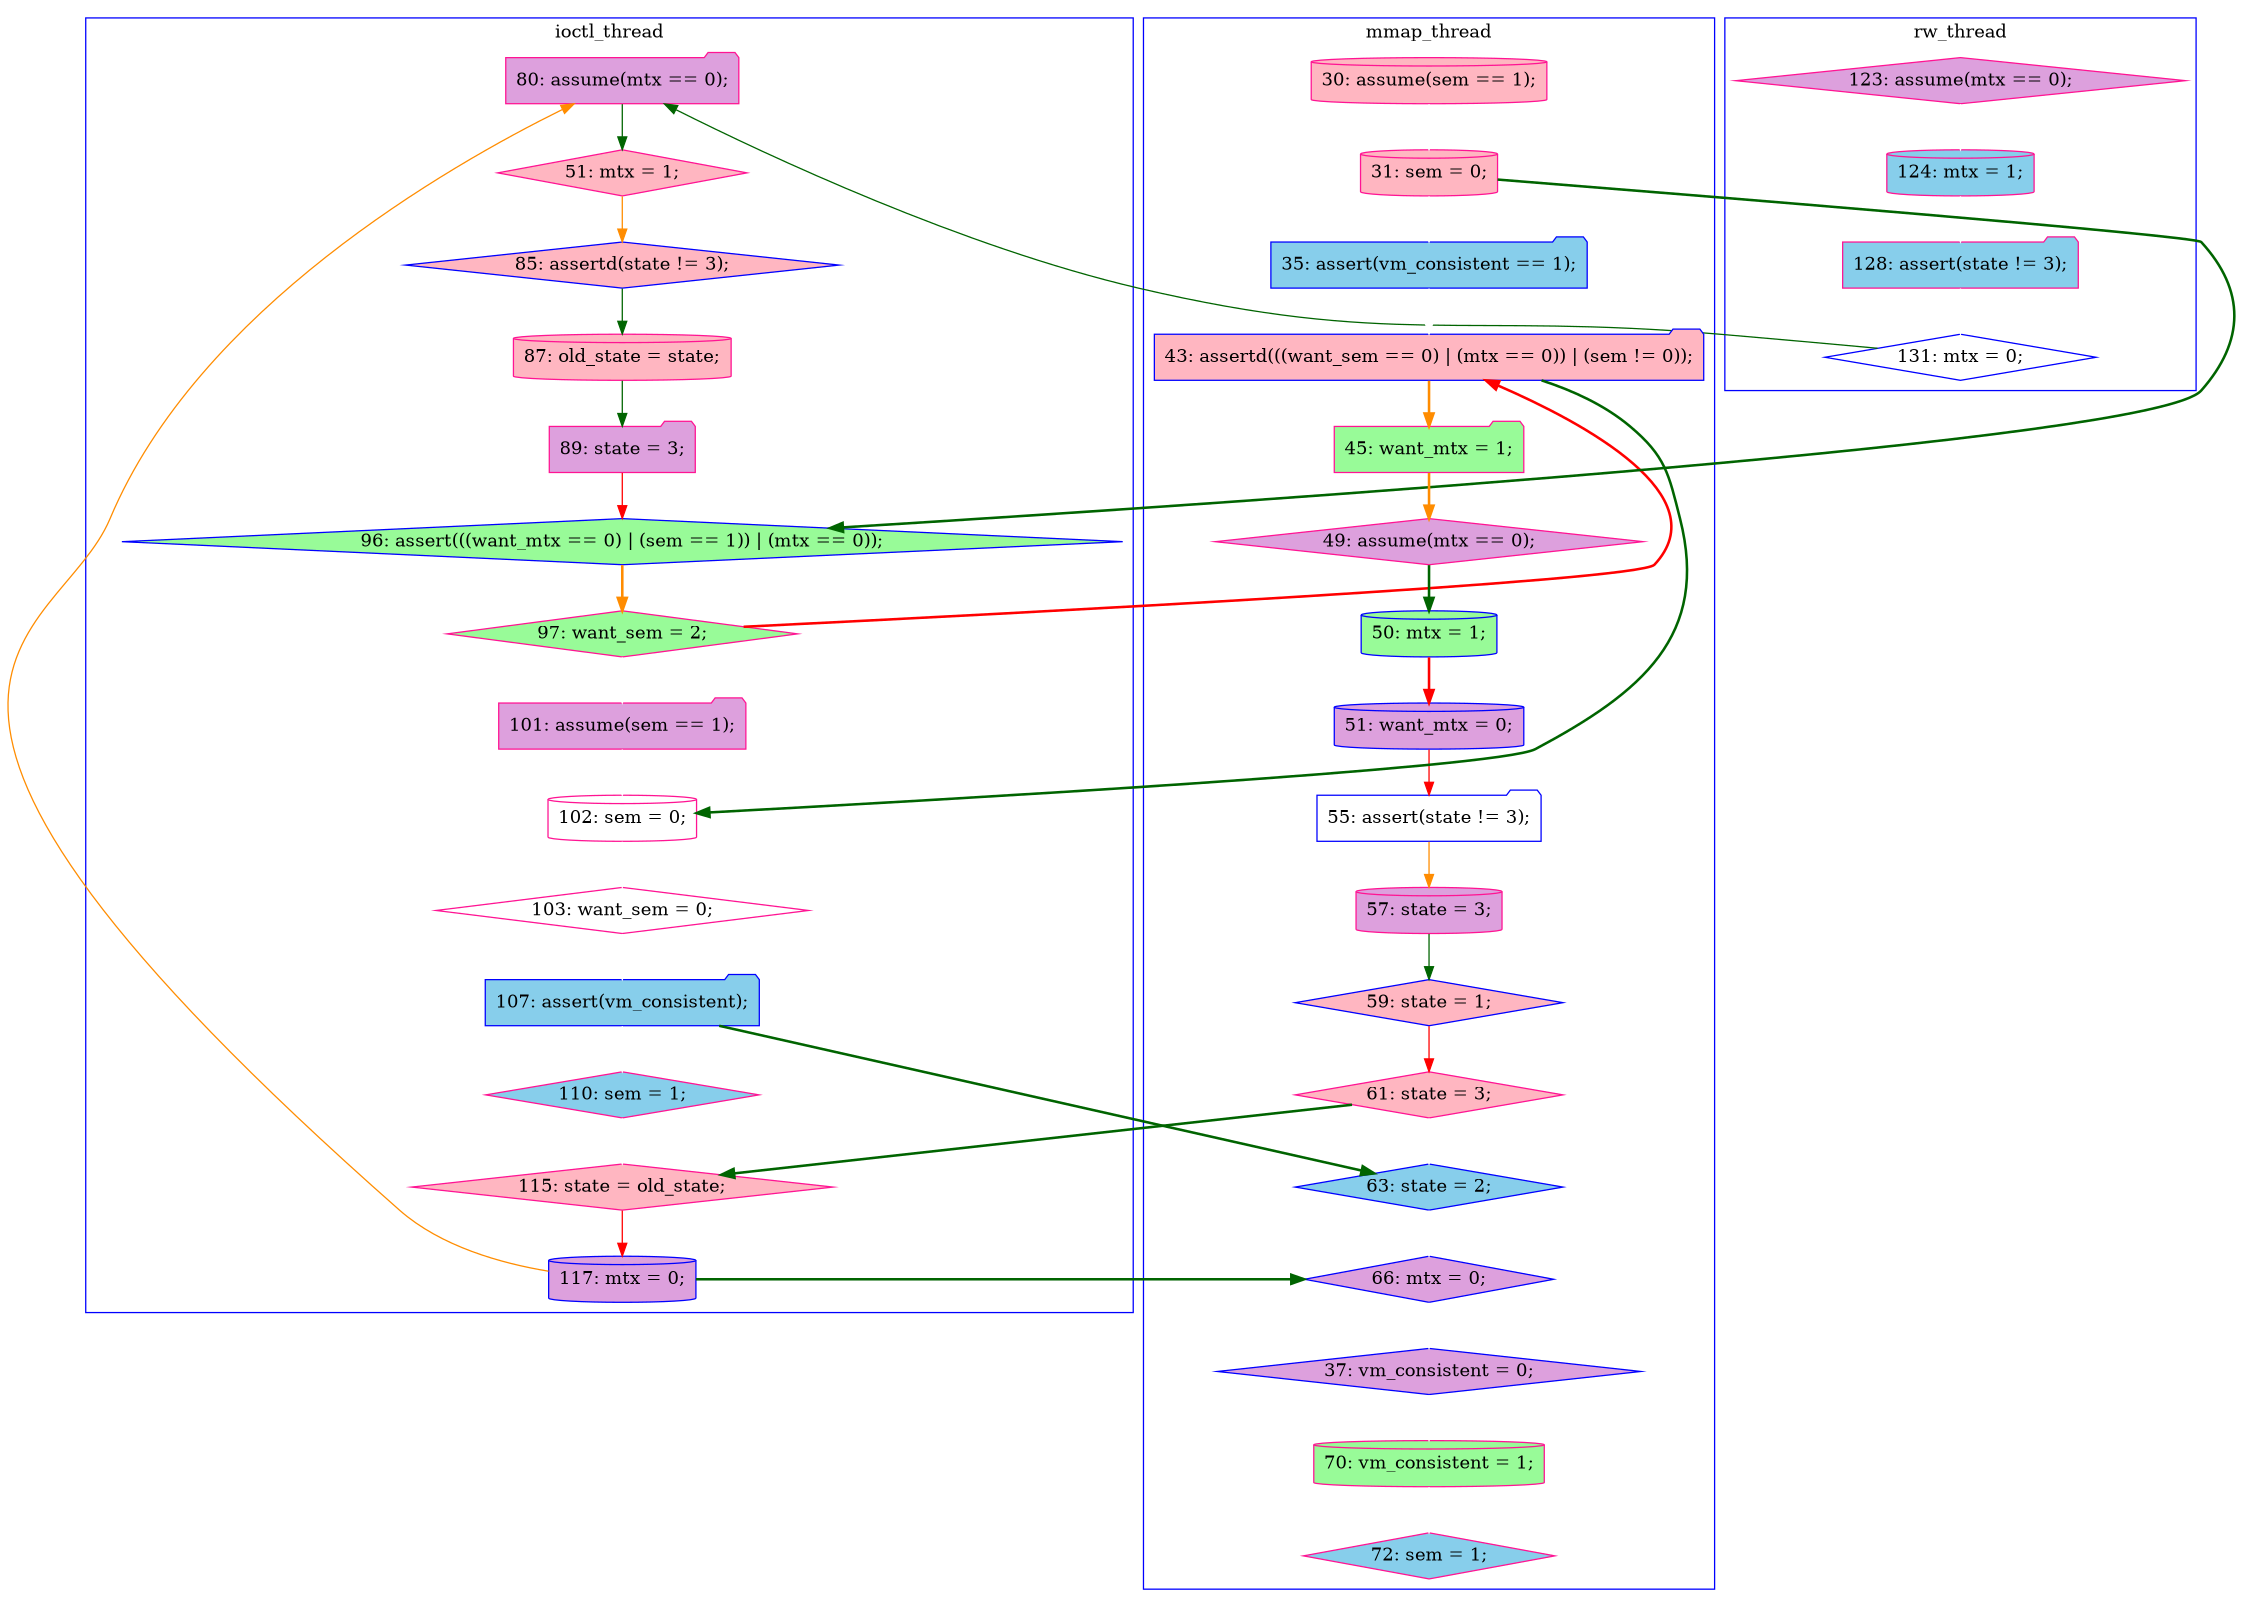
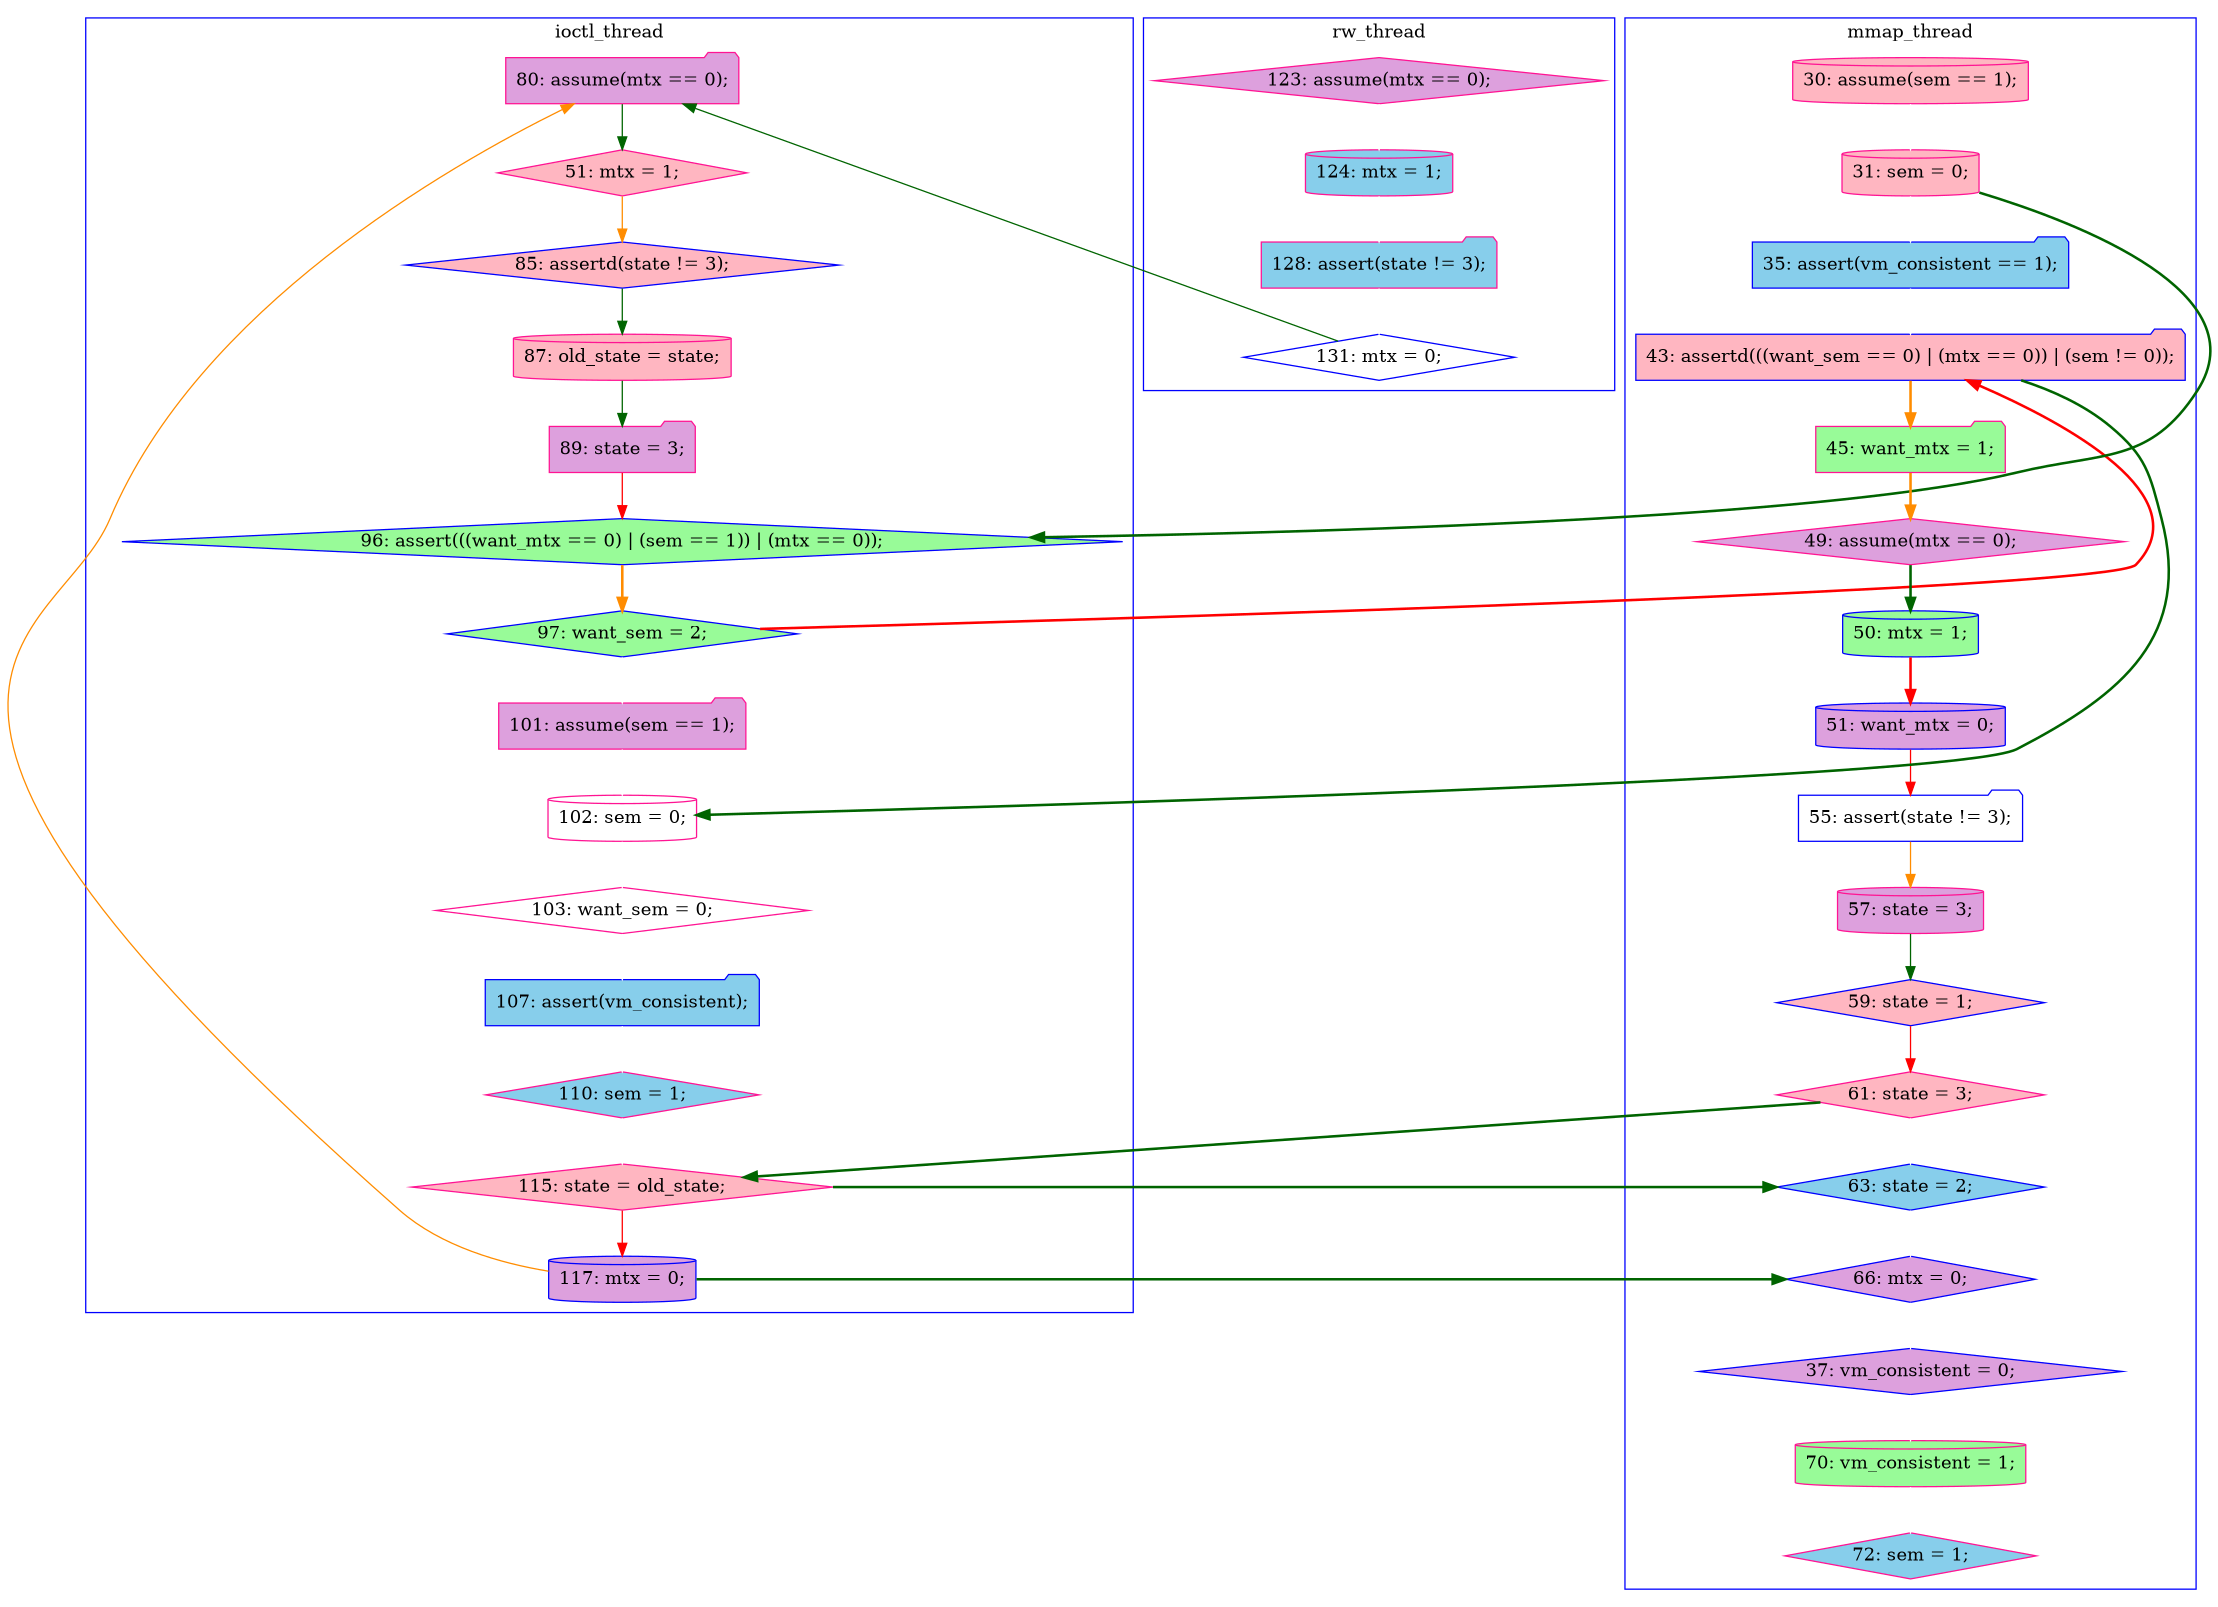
(622, 634) -> (622, 634)
(1040, 1098) -> (1298, 1187)
